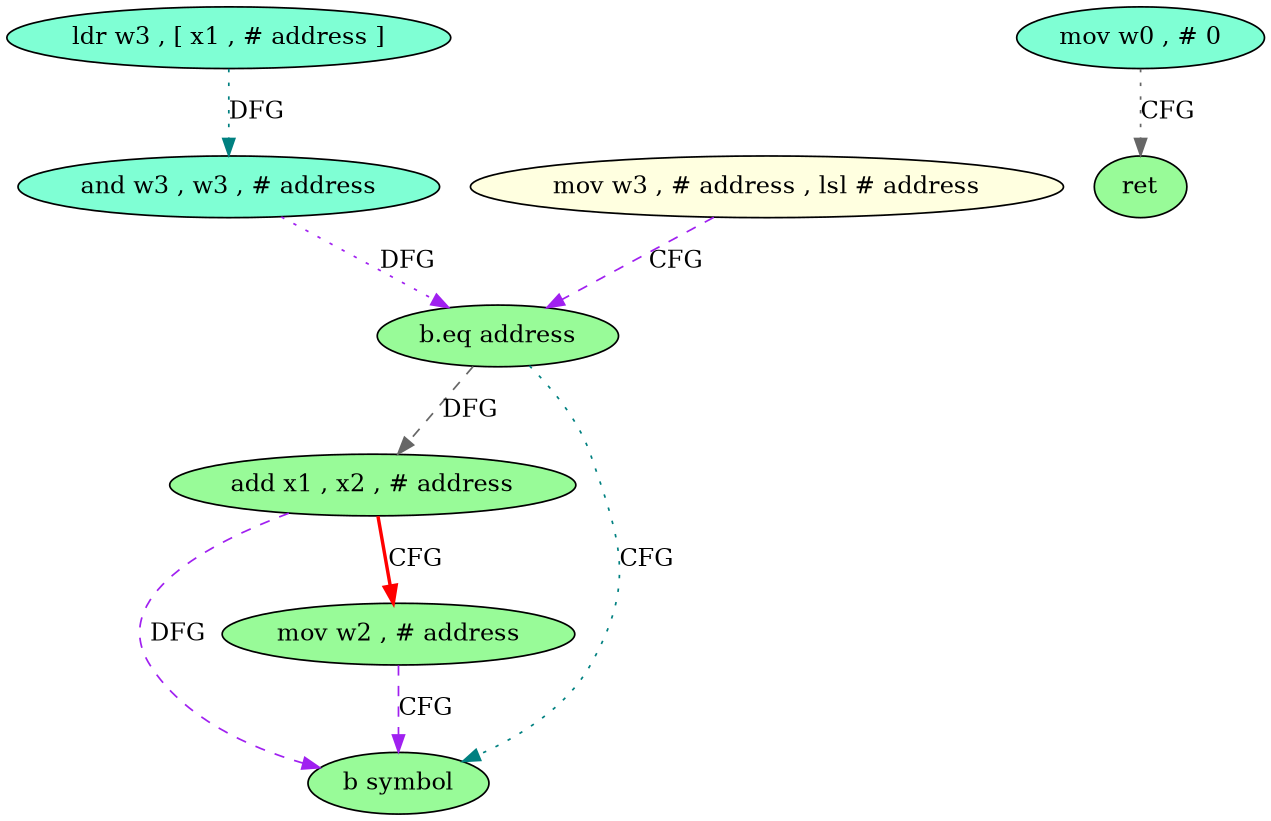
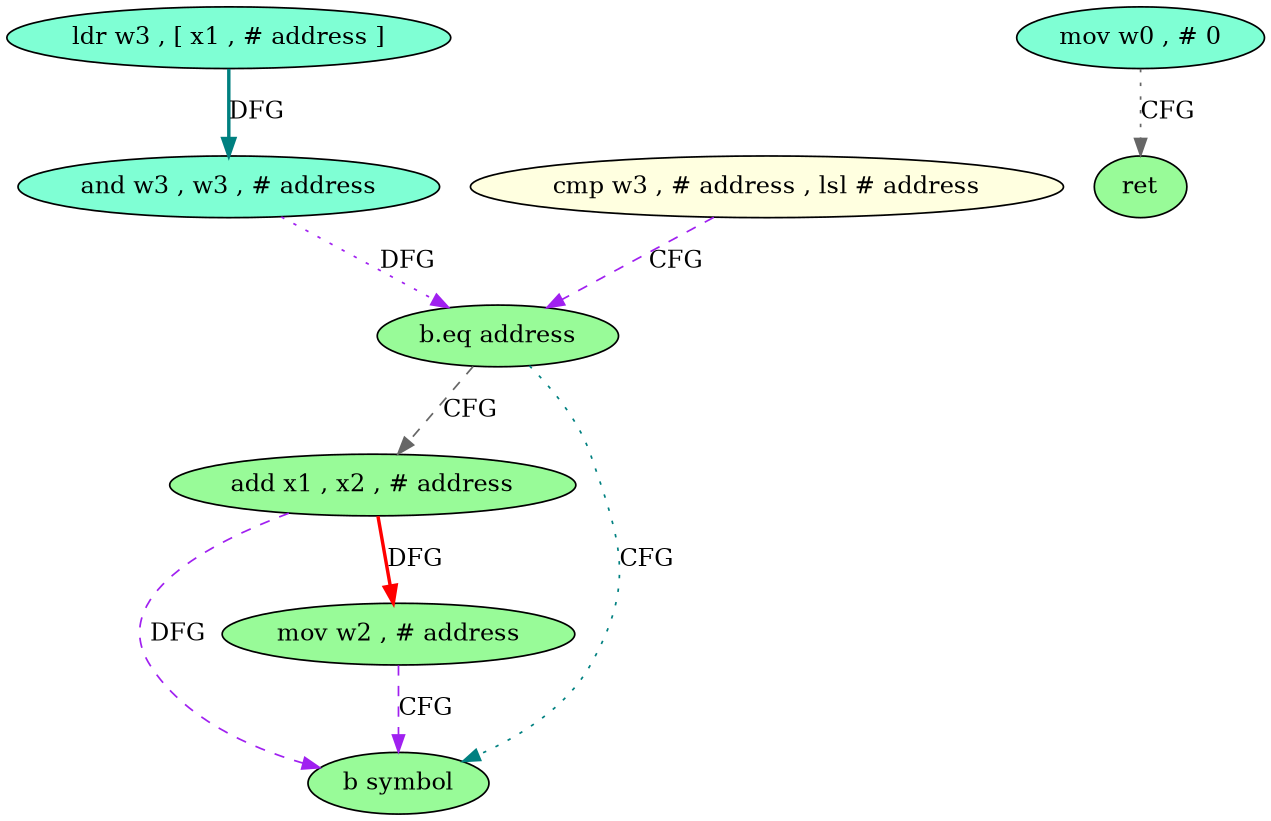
(229, 104) -> (229, 104)
(767, 187) -> (767, 187)
(470, 410) -> (470, 410)
(416, 560) -> (416, 560)
